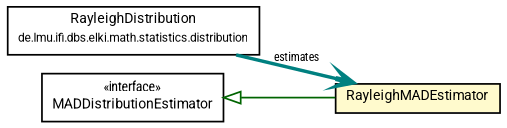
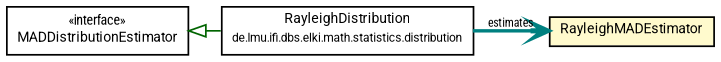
(288, 98) -> (213, 31)
